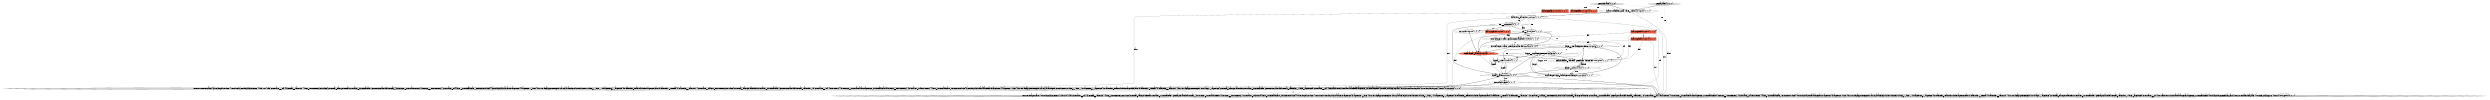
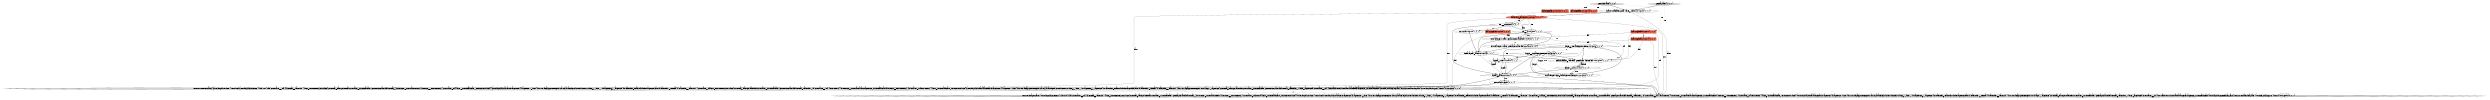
(1527, 17) -> (1527, 17)
(1479, 54) -> (1479, 54)
